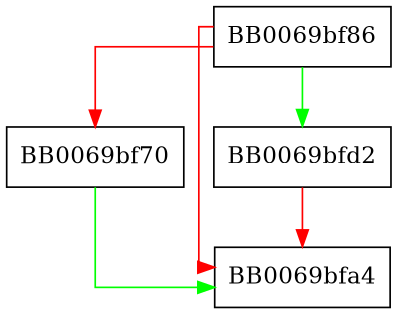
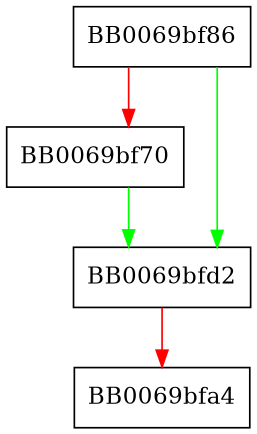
(199, 140) -> none
(96, 287) -> (129, 209)
